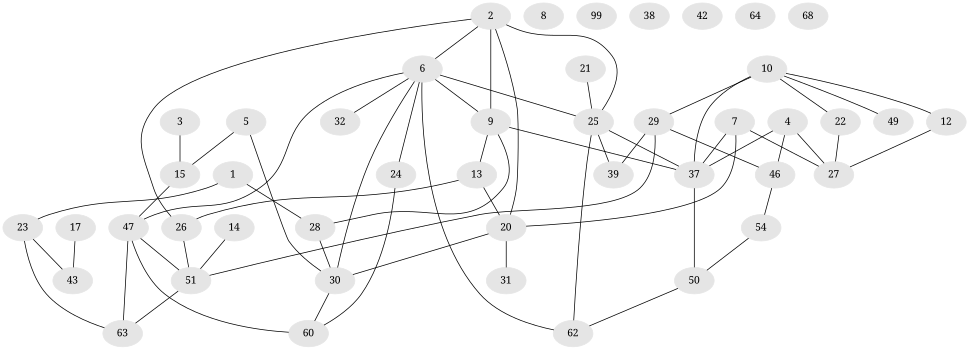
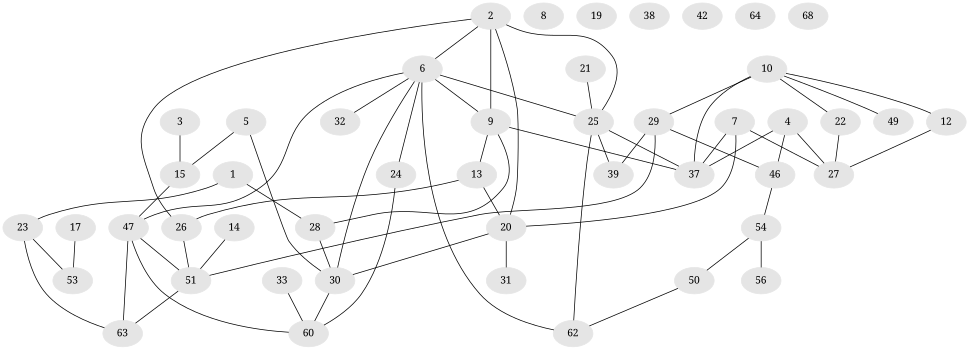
(597, 16) -> (597, 16)
(694, 228) -> none
(73, 281) -> (73, 281)
none -> (282, 281)
none -> (761, 281)
